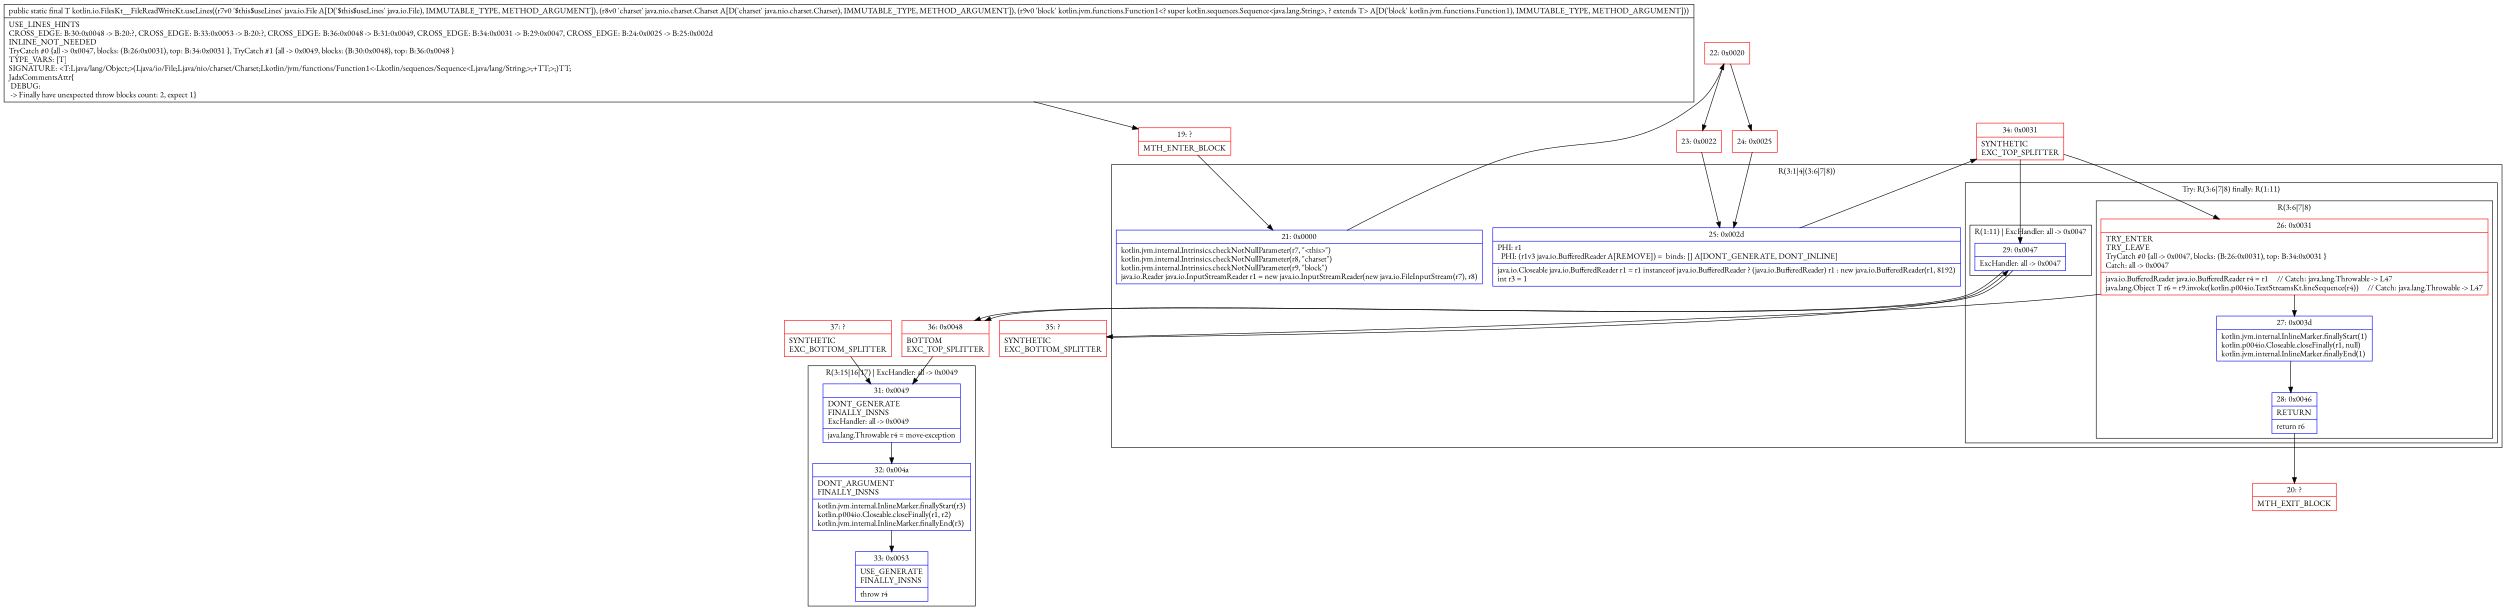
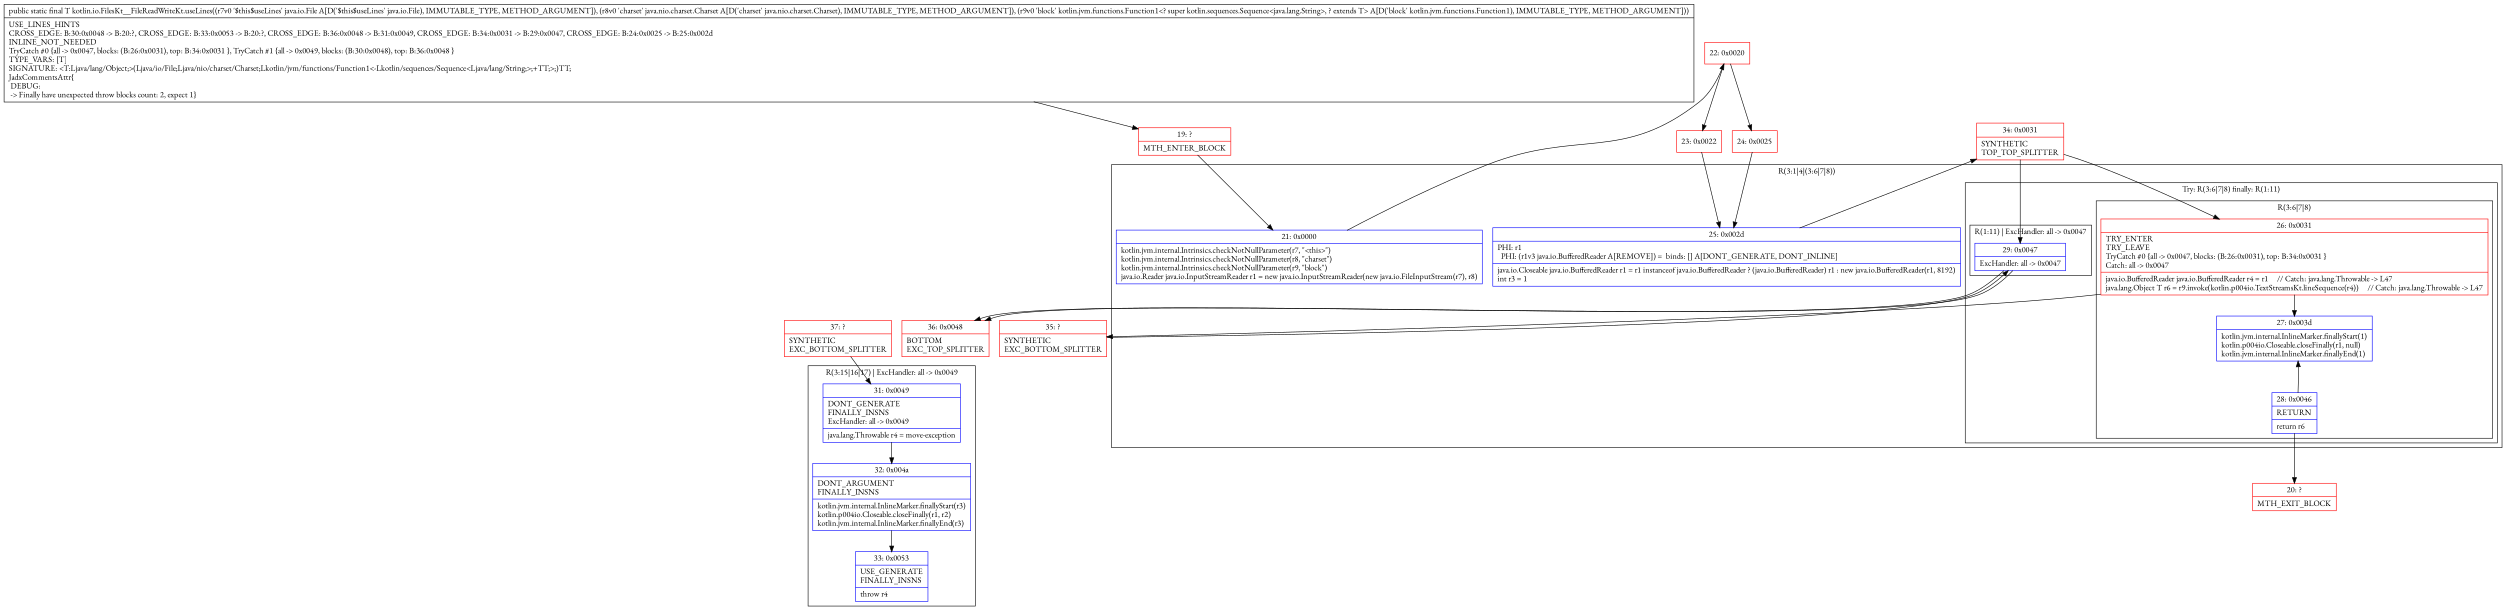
(2020, 153) -> (2020, 153)
(923, 370) -> none
(2291, 374) -> (2298, 380)
